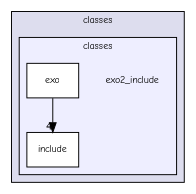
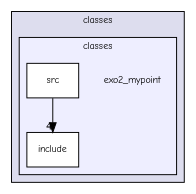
(53, 81) -> (53, 81)
(132, 81) -> (132, 81)
